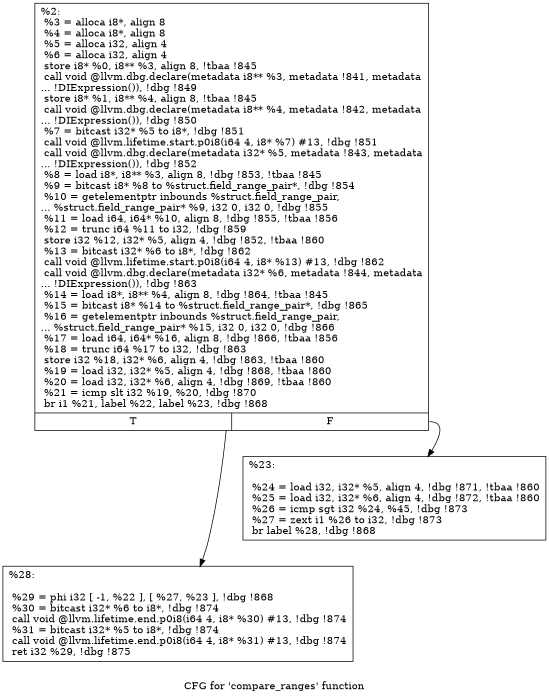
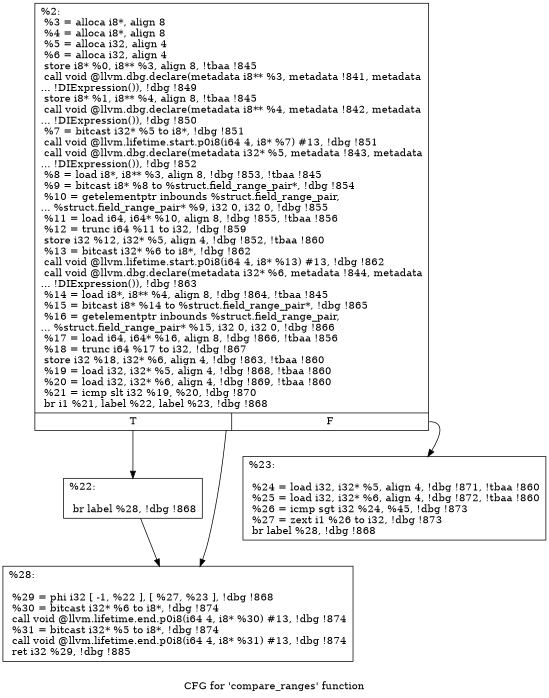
(144, 349) -> (144, 349)
none -> (133, 498)
(70, 652) -> (70, 652)
